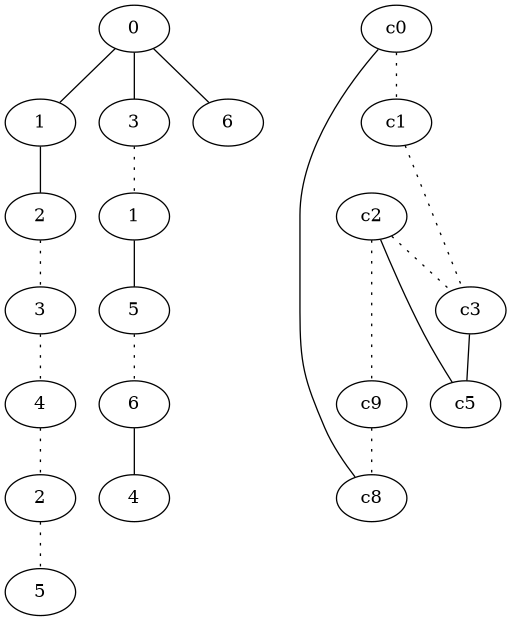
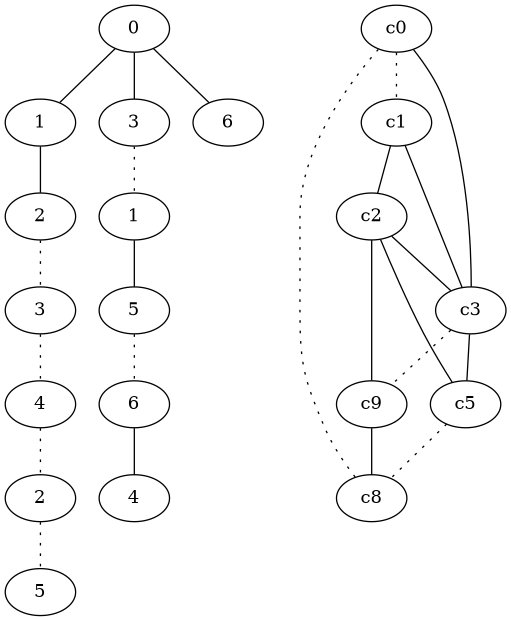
none -> (461, 163)
none -> (384, 170)
(434, 217) -> (434, 217)
(300, 259) -> (300, 259)
(421, 263) -> (421, 263)
(372, 310) -> (372, 310)
none -> (421, 357)
(372, 451) -> (372, 451)
none -> (419, 451)
